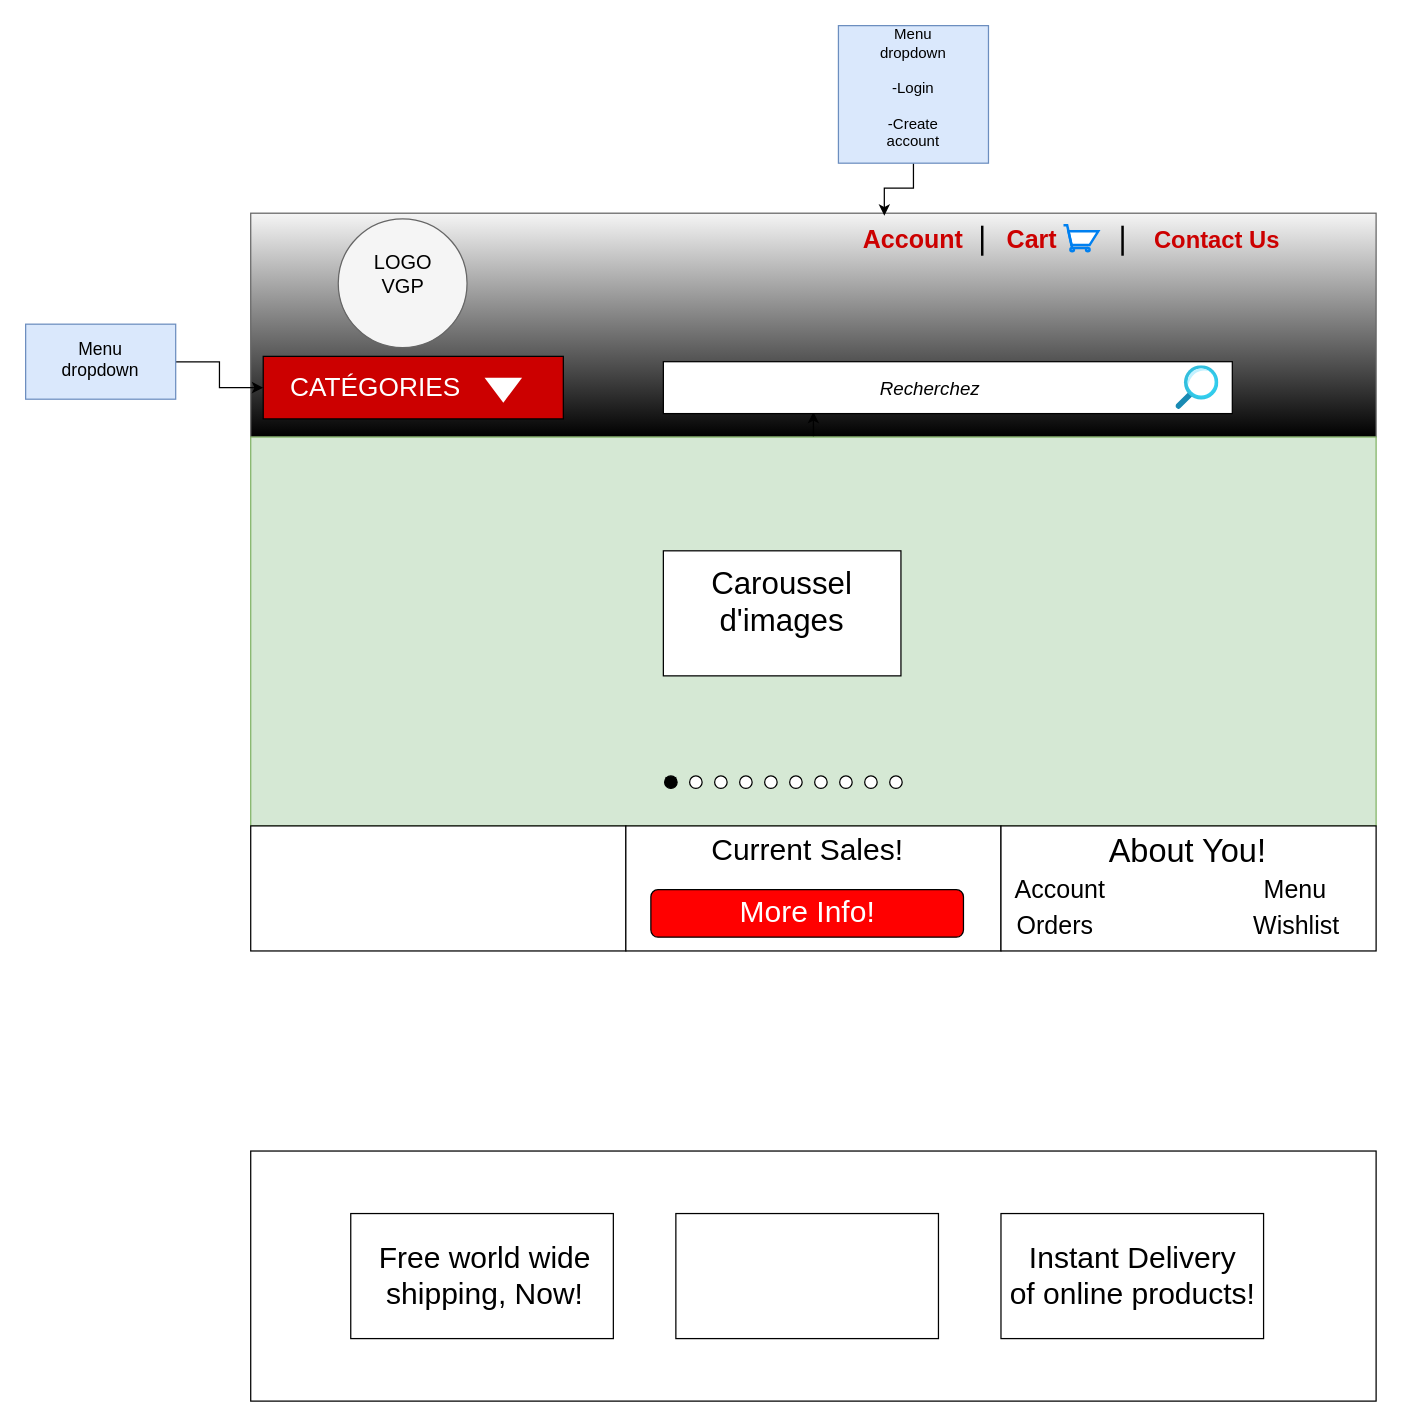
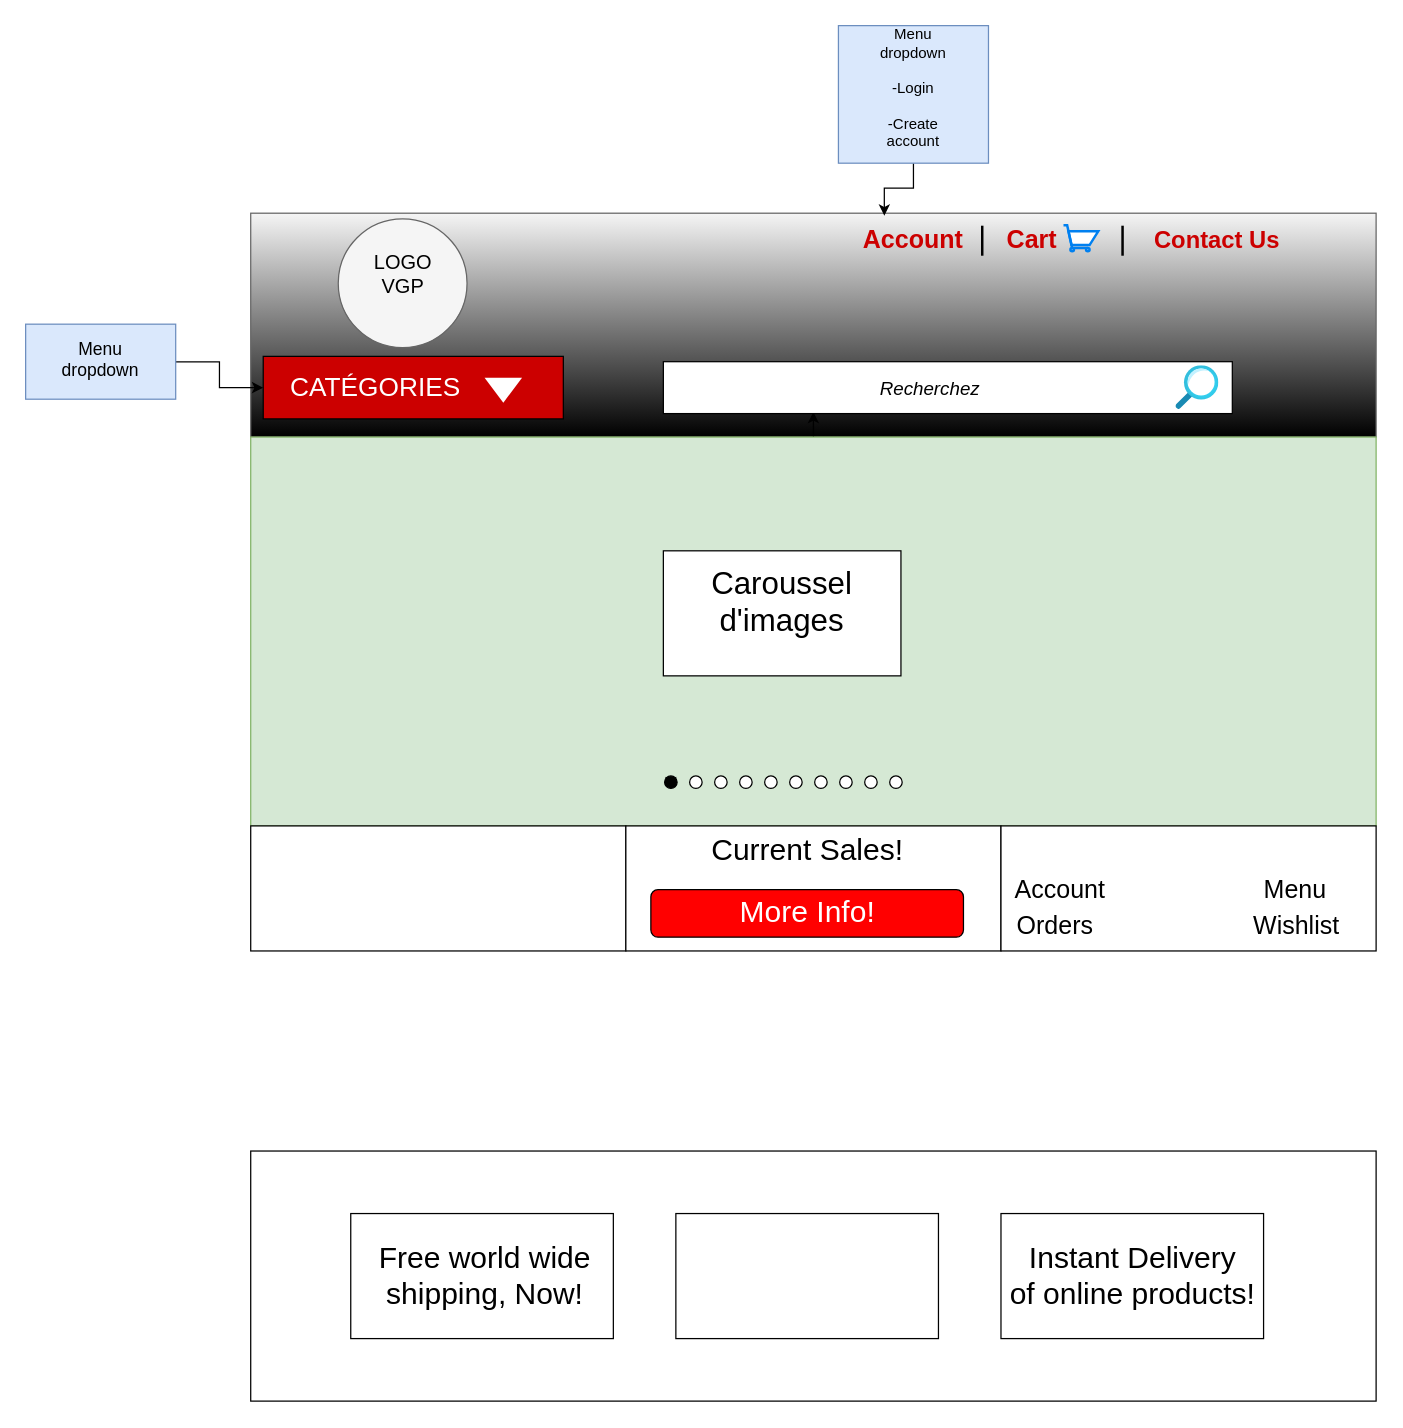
(1187, 851) -> none
